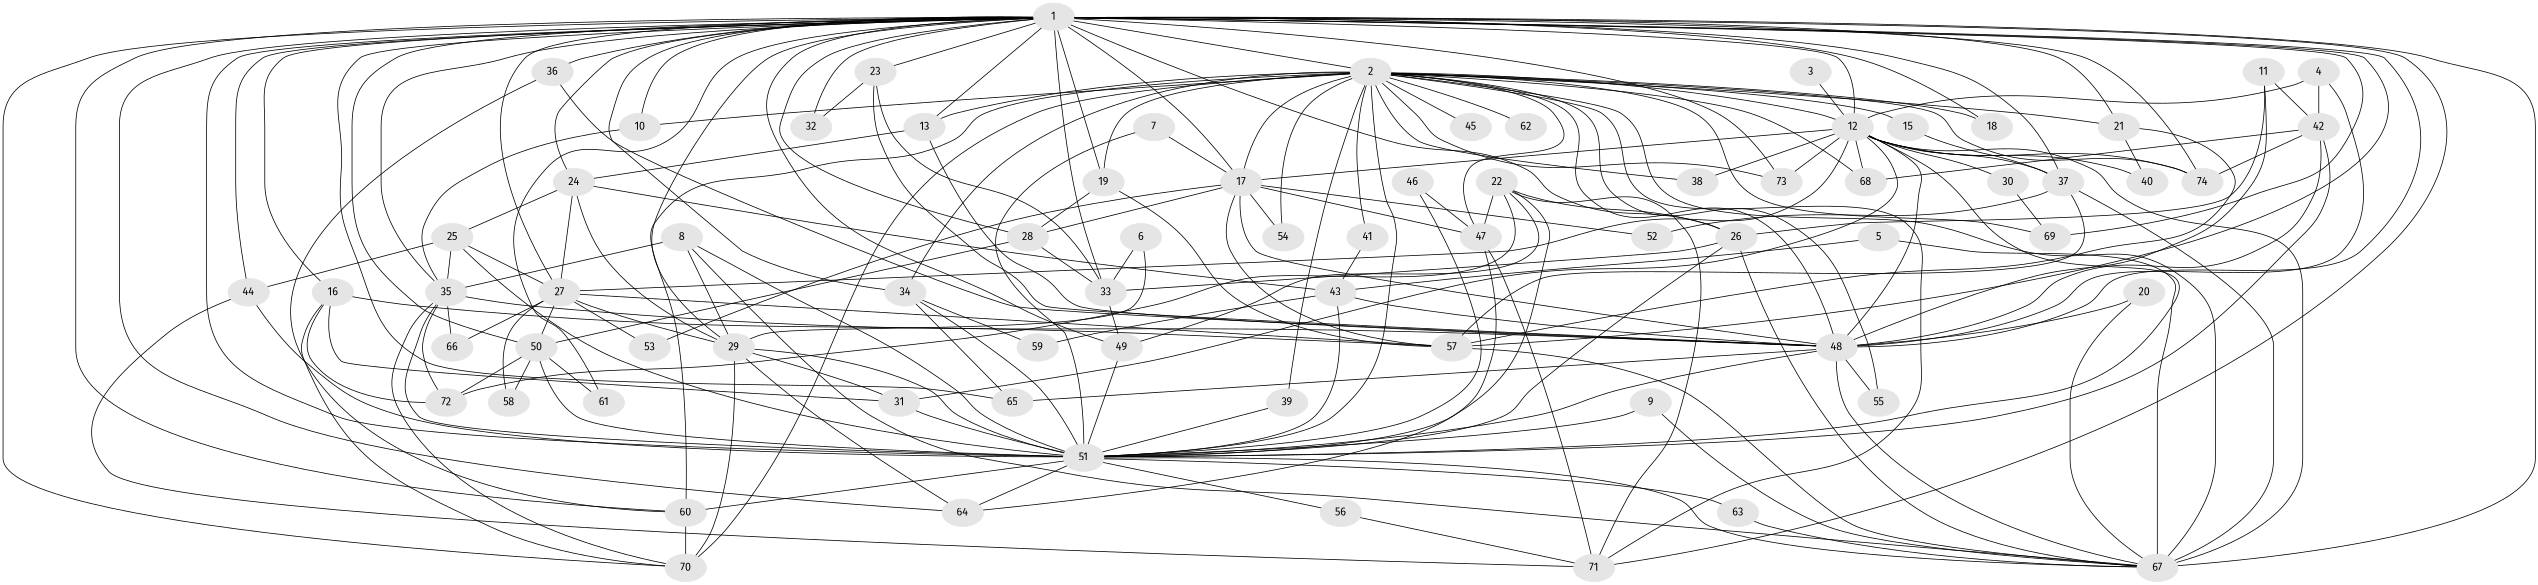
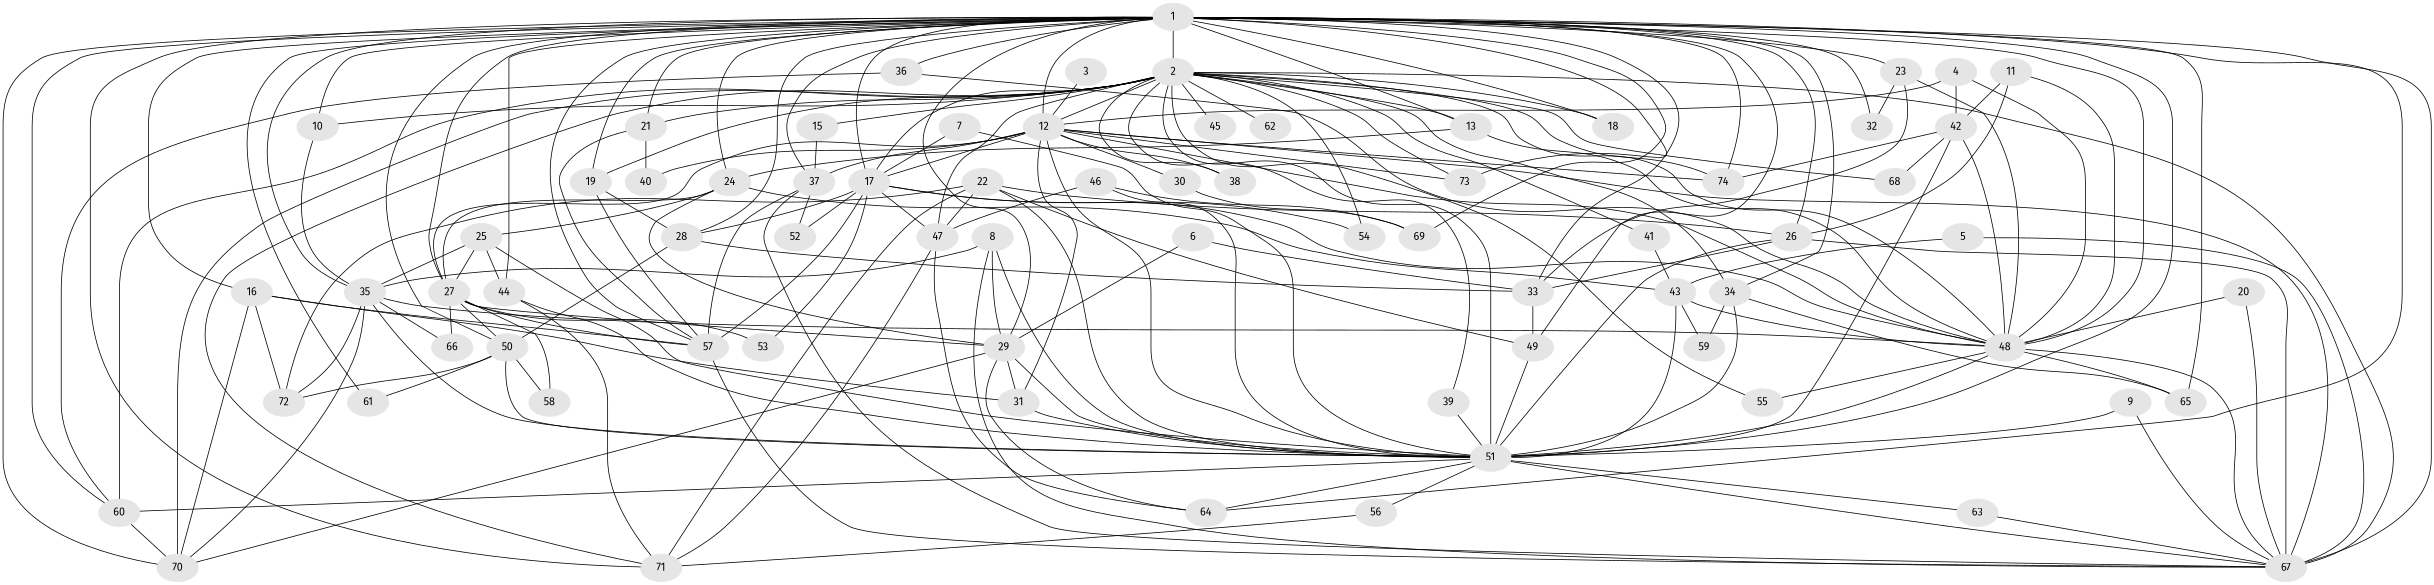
(1711, 127) -> (1260, 205)
(1859, 154) -> none
